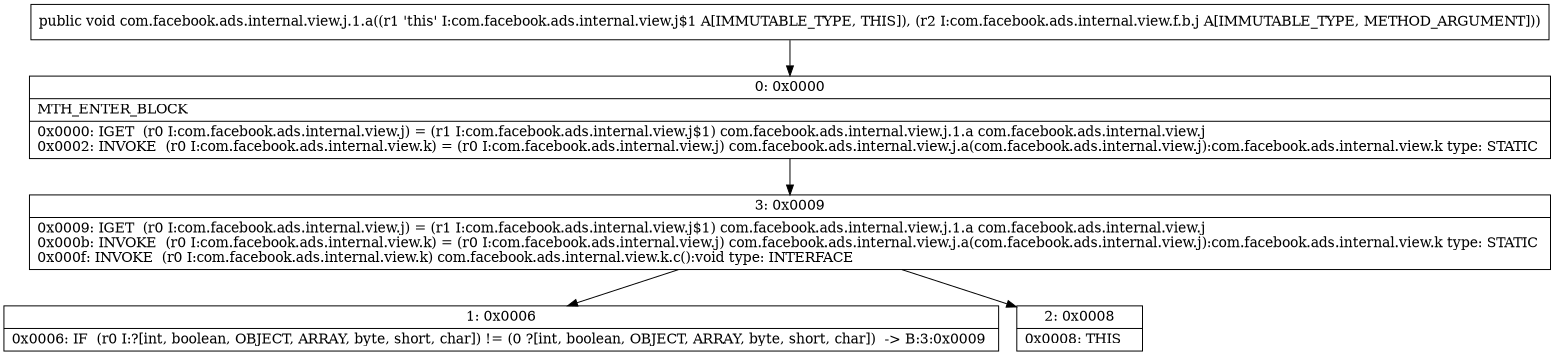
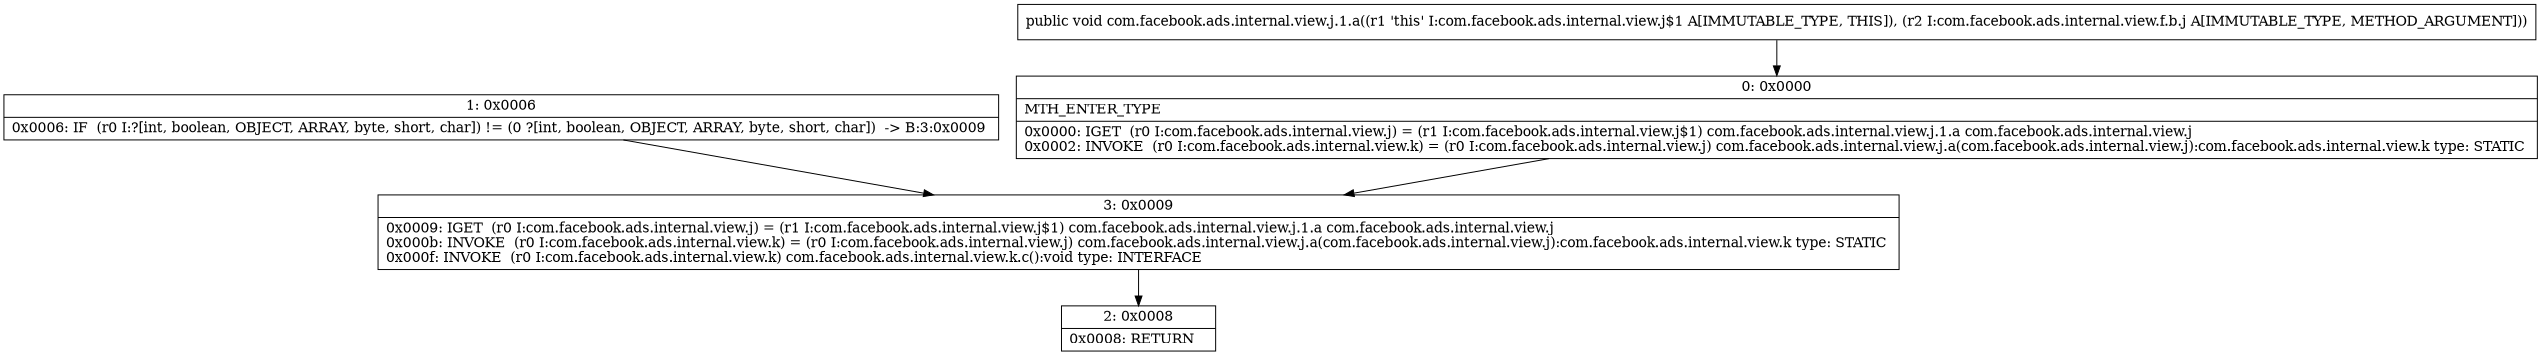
(113, 109) -> (1093, 109)
(628, 286) -> (773, 167)
(1080, 339) -> (1139, 339)
